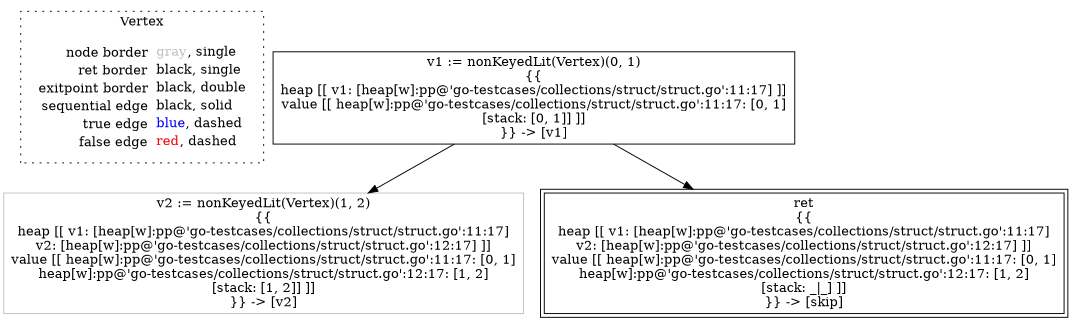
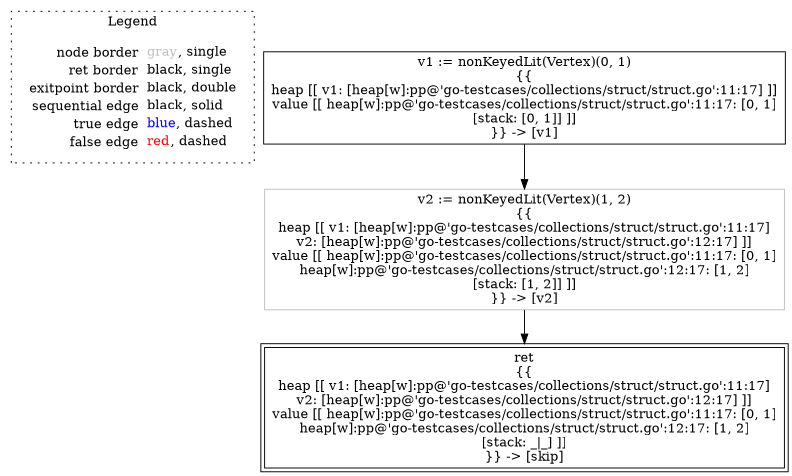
(142, 22) -> (133, 22)
(649, 164) -> (525, 322)
